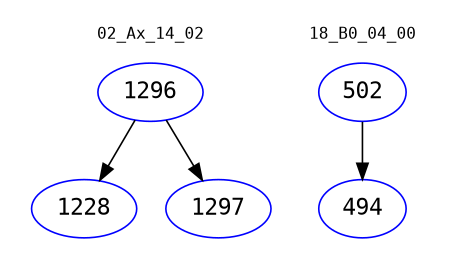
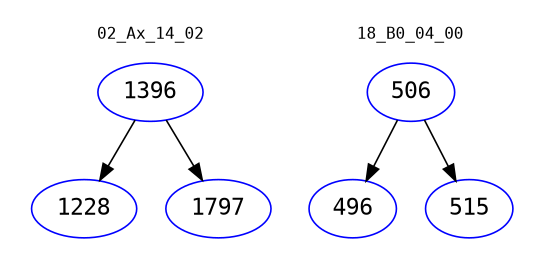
(150, 92) -> (150, 92)
(362, 92) -> (411, 92)
(218, 209) -> (218, 209)
(362, 209) -> (353, 209)
none -> (469, 209)
